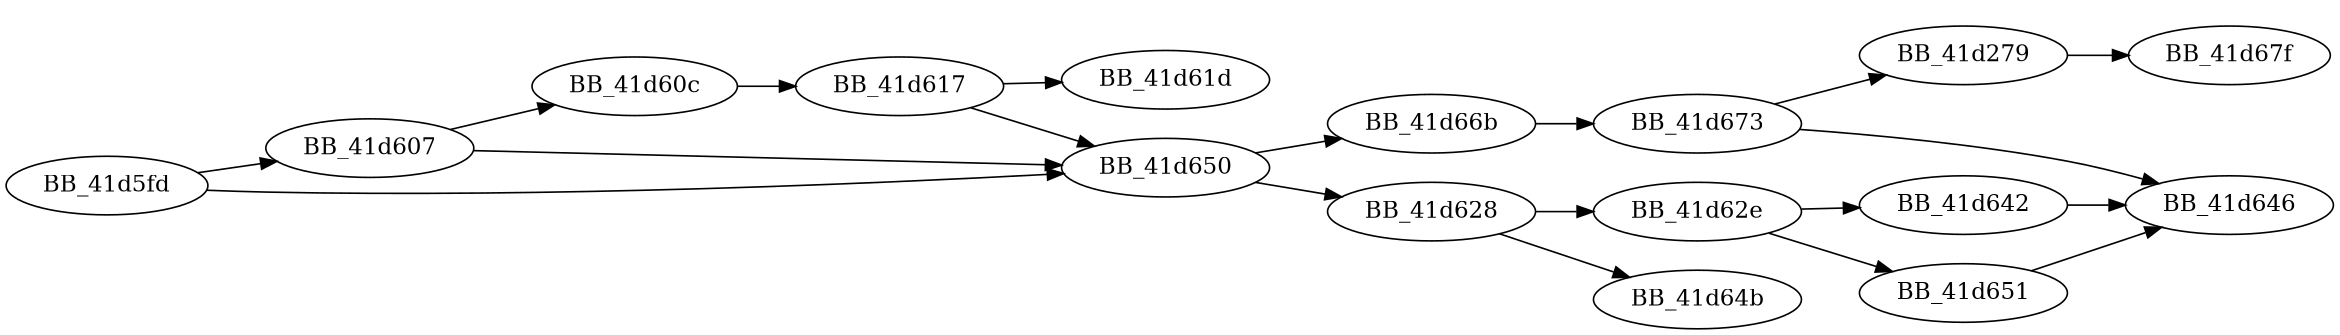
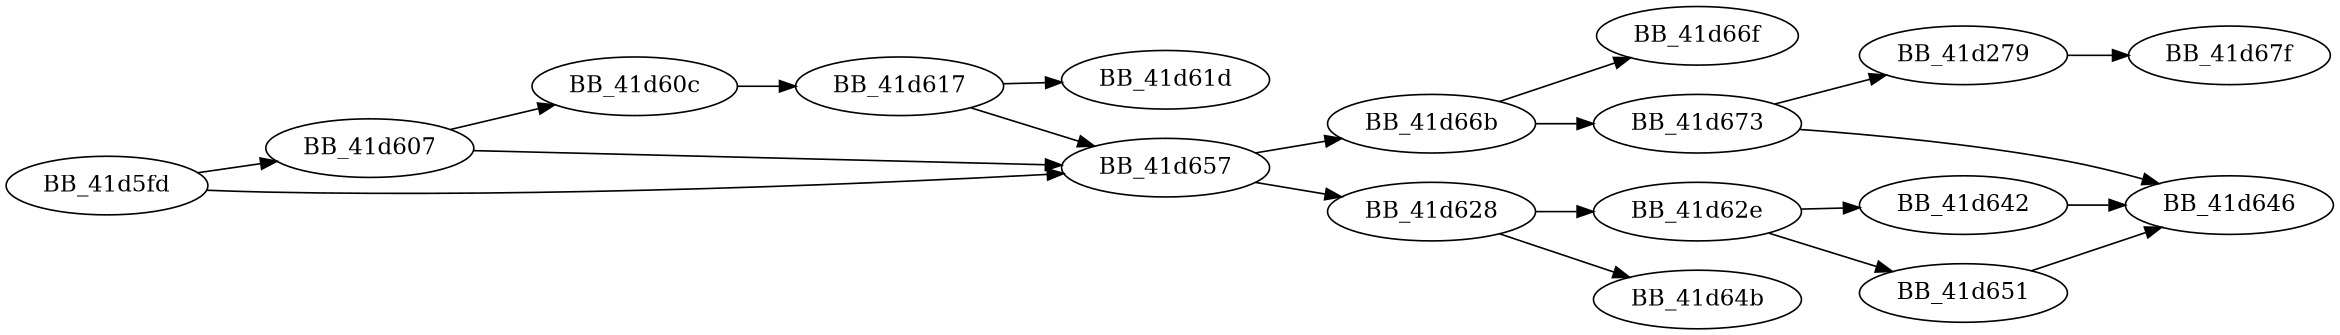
none -> (1697, 36)
(1166, 168) -> (1166, 168)
